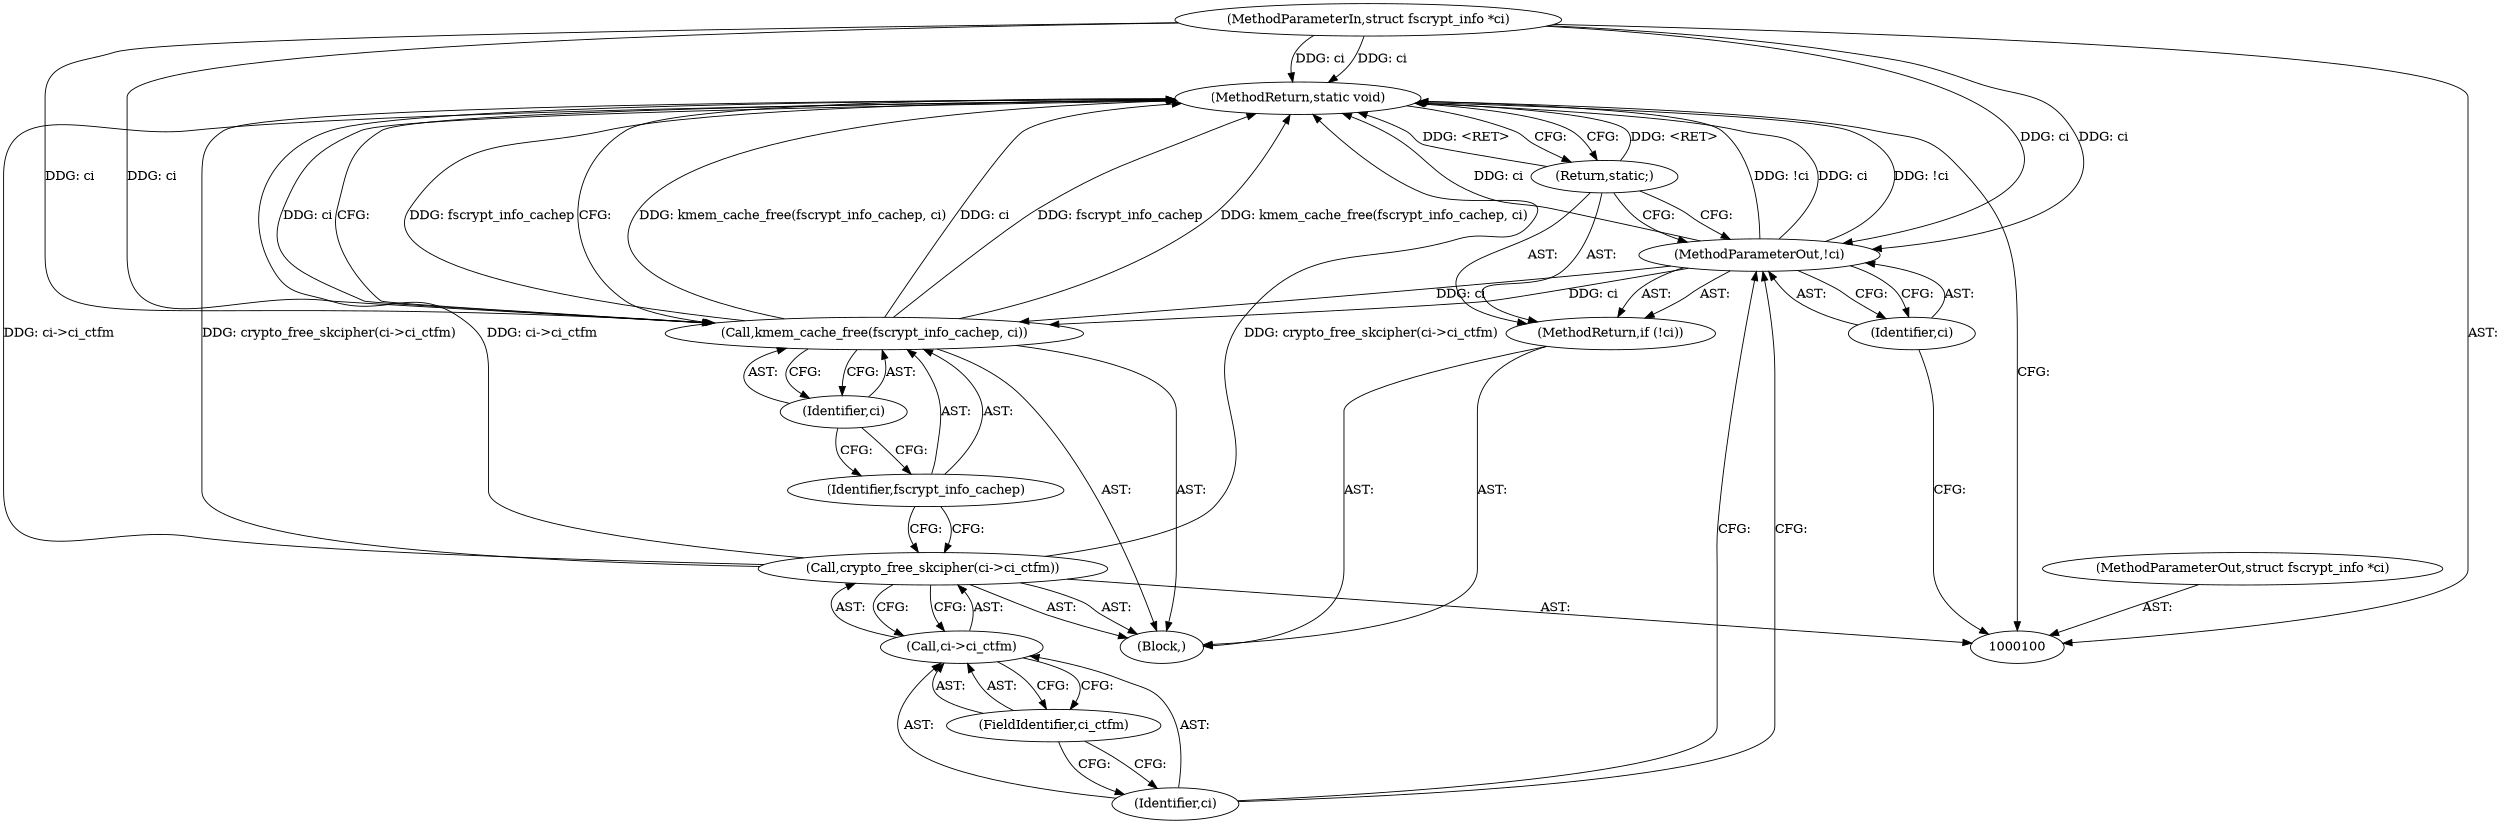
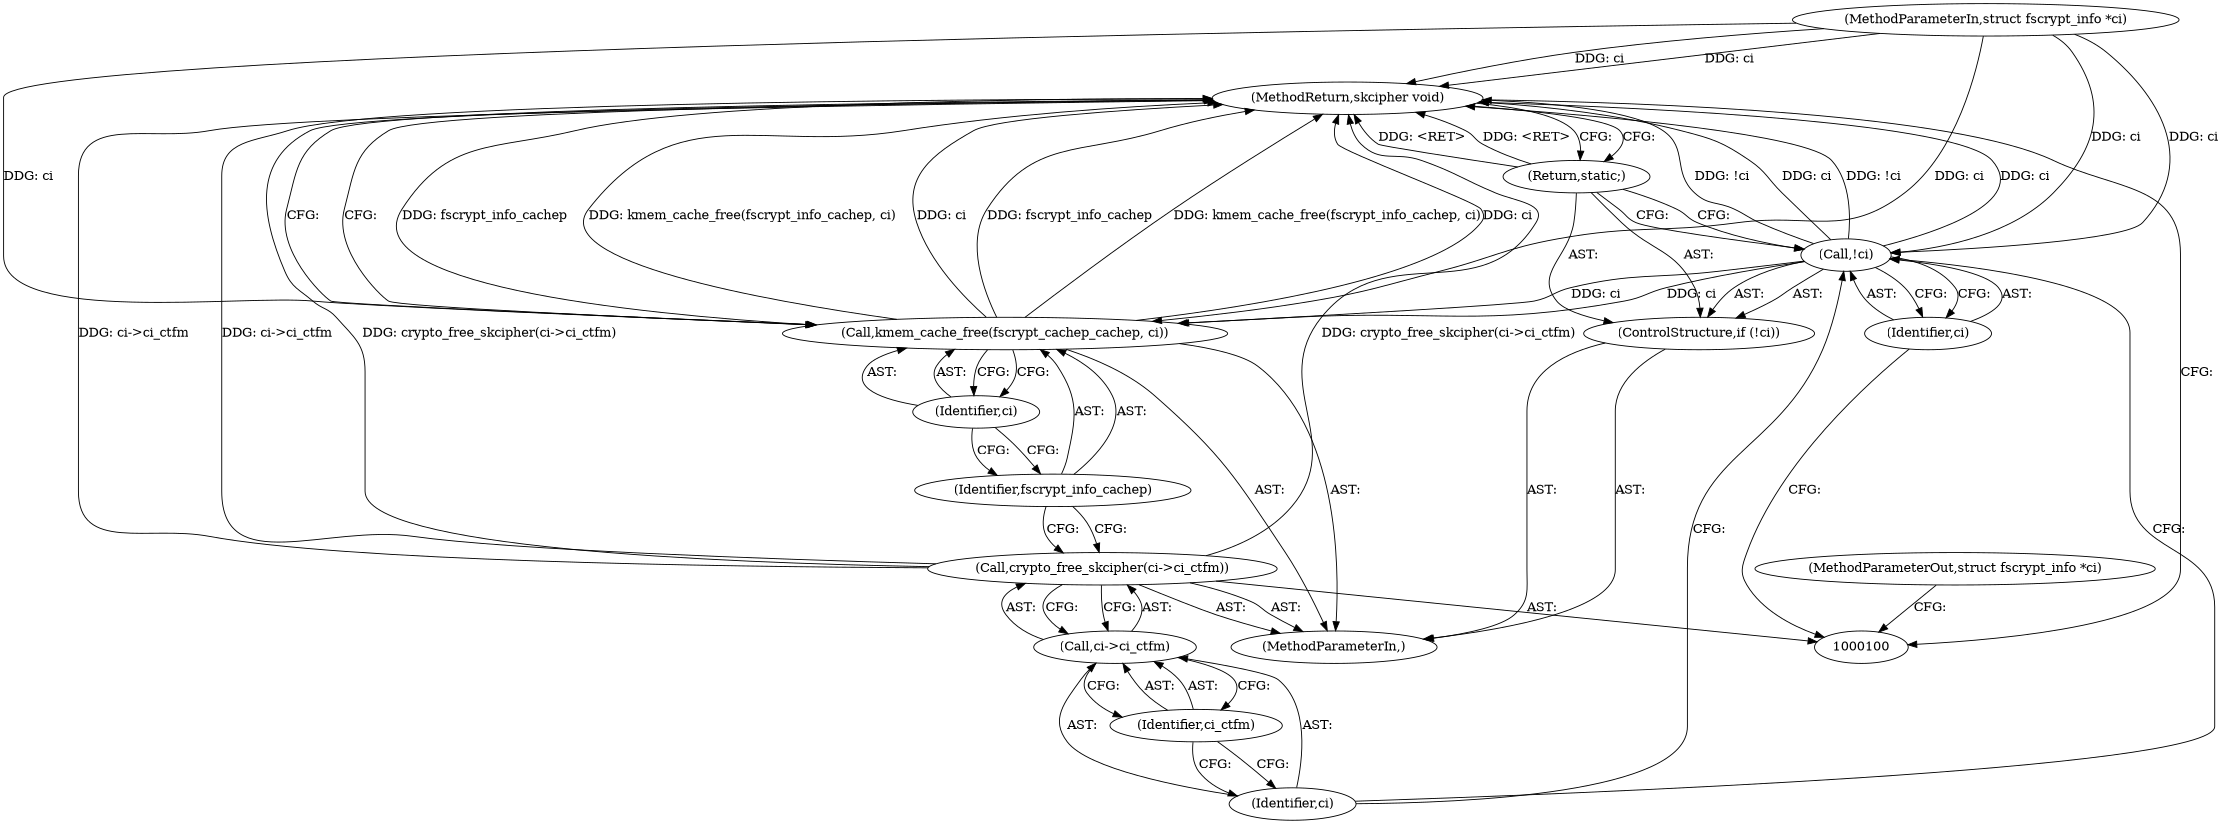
(2451, 87) -> none
(1298, 98) -> (1348, 98)
(1760, 255) -> (1846, 255)
(874, 334) -> (1005, 334)
(1611, 334) -> (1699, 334)
(2160, 608) -> (1932, 608)
(1162, 647) -> (1334, 647)
(1054, 726) -> (1196, 726)
